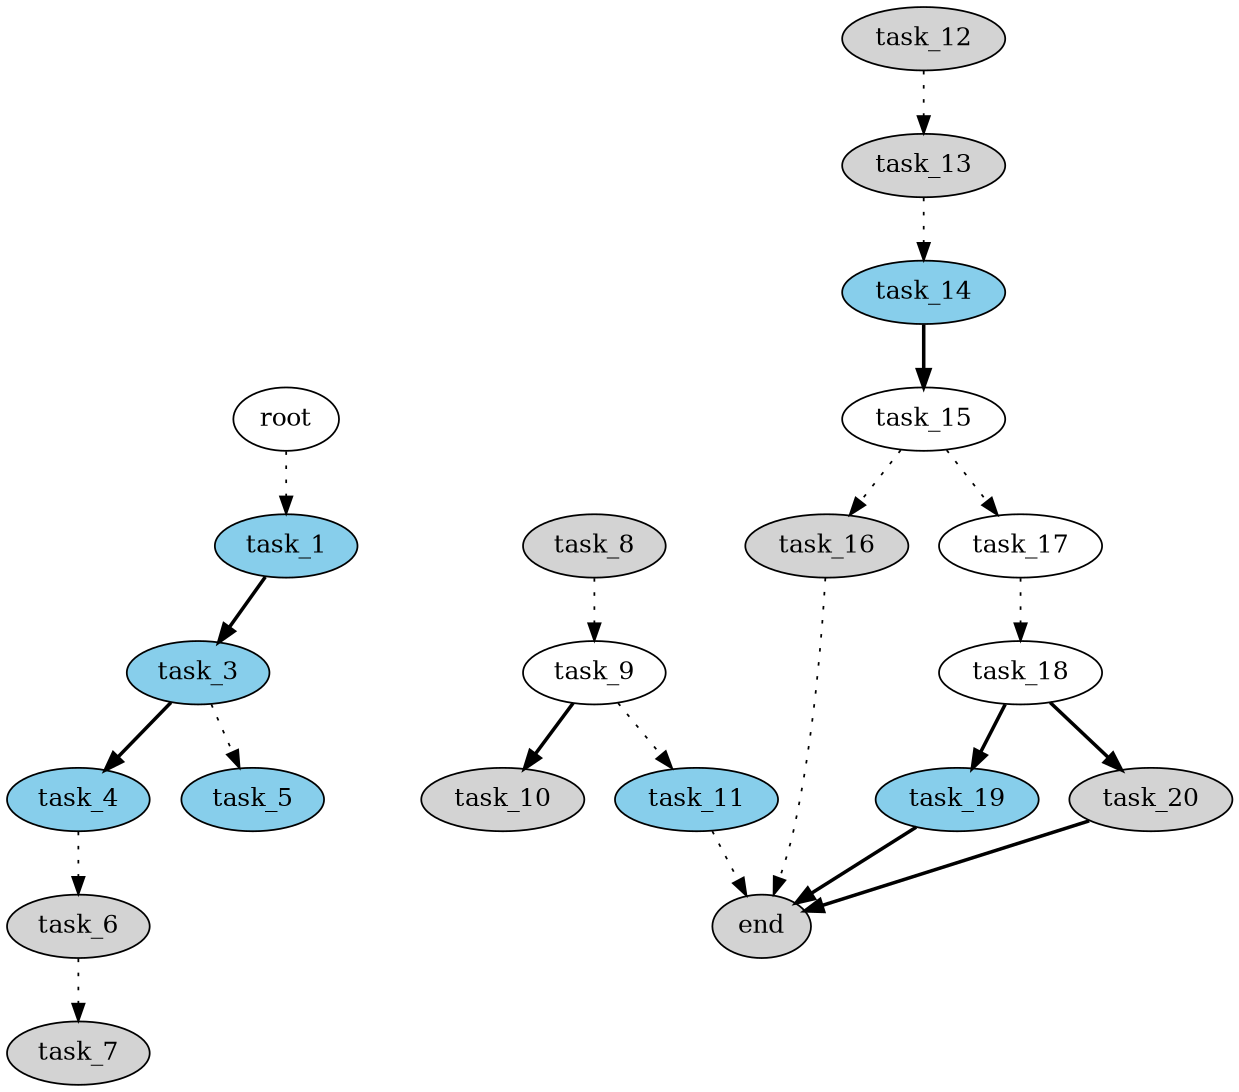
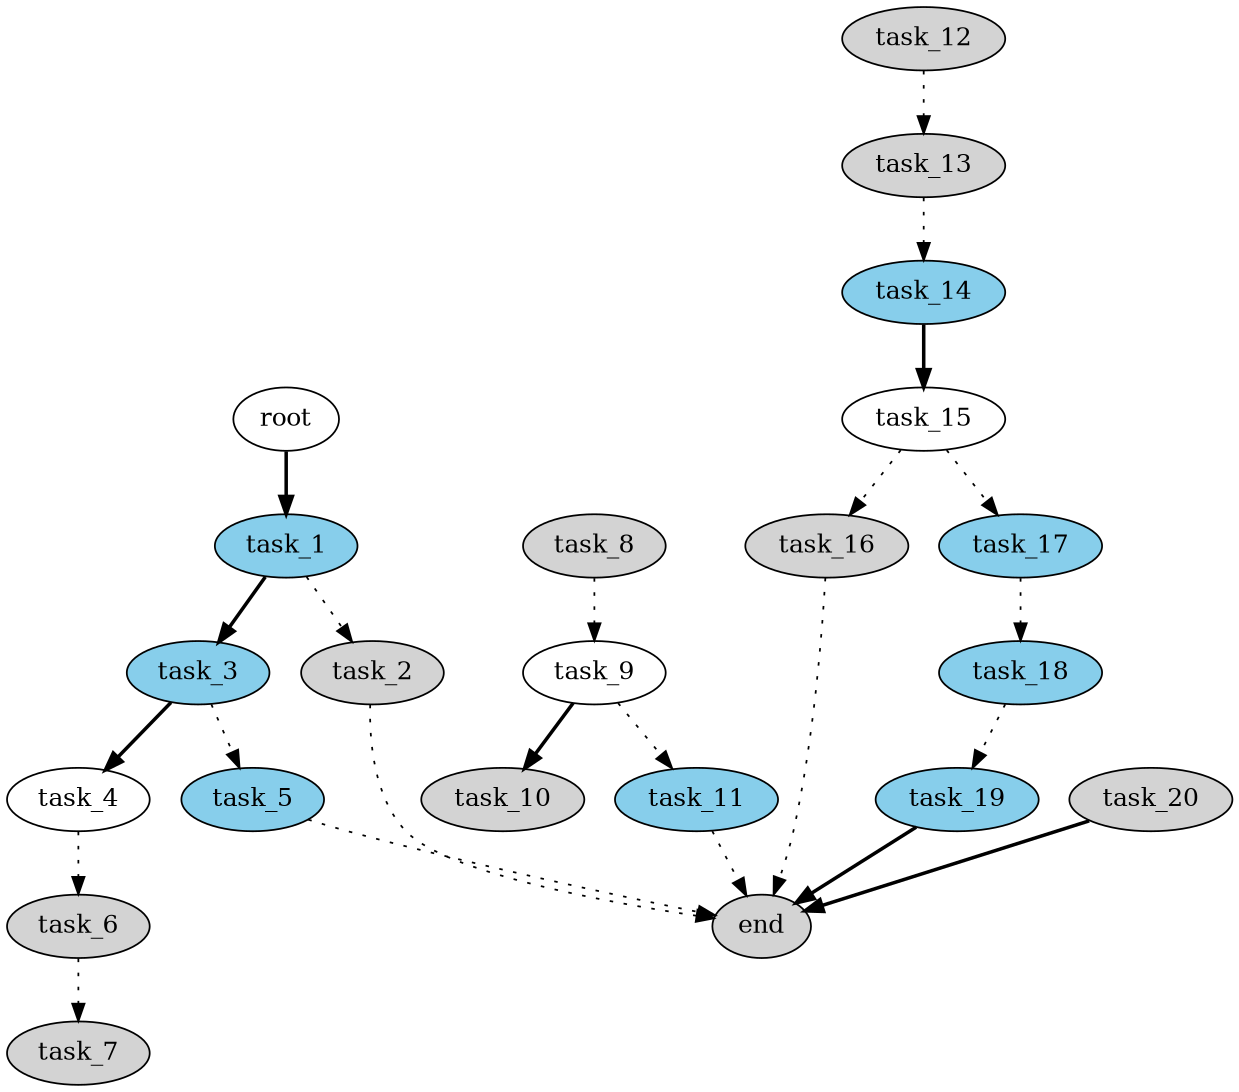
(286, 474) -> (286, 474)
(1021, 546) -> (1021, 546)
none -> (372, 673)
(1021, 673) -> (1021, 673)
(993, 728) -> (993, 728)
(1079, 730) -> none
(78, 800) -> (78, 800)
none -> (405, 846)
